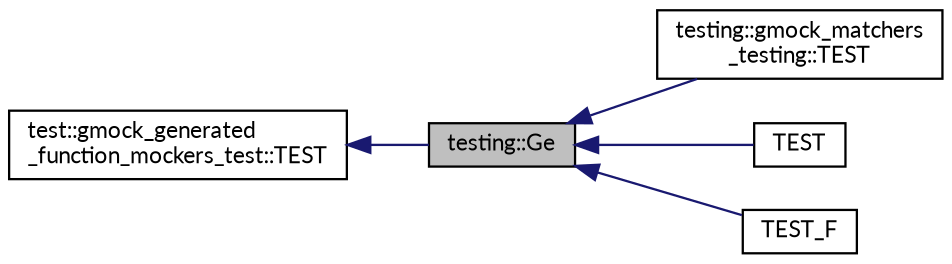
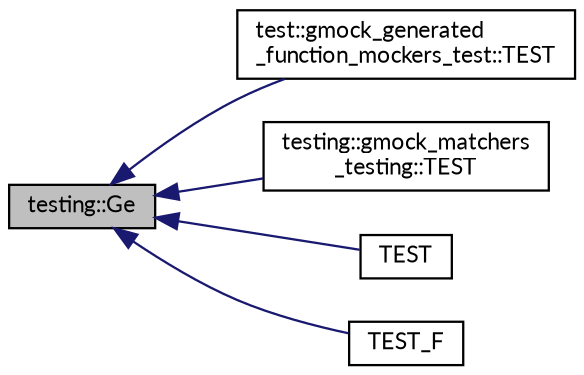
(400, 145) -> (204, 118)
